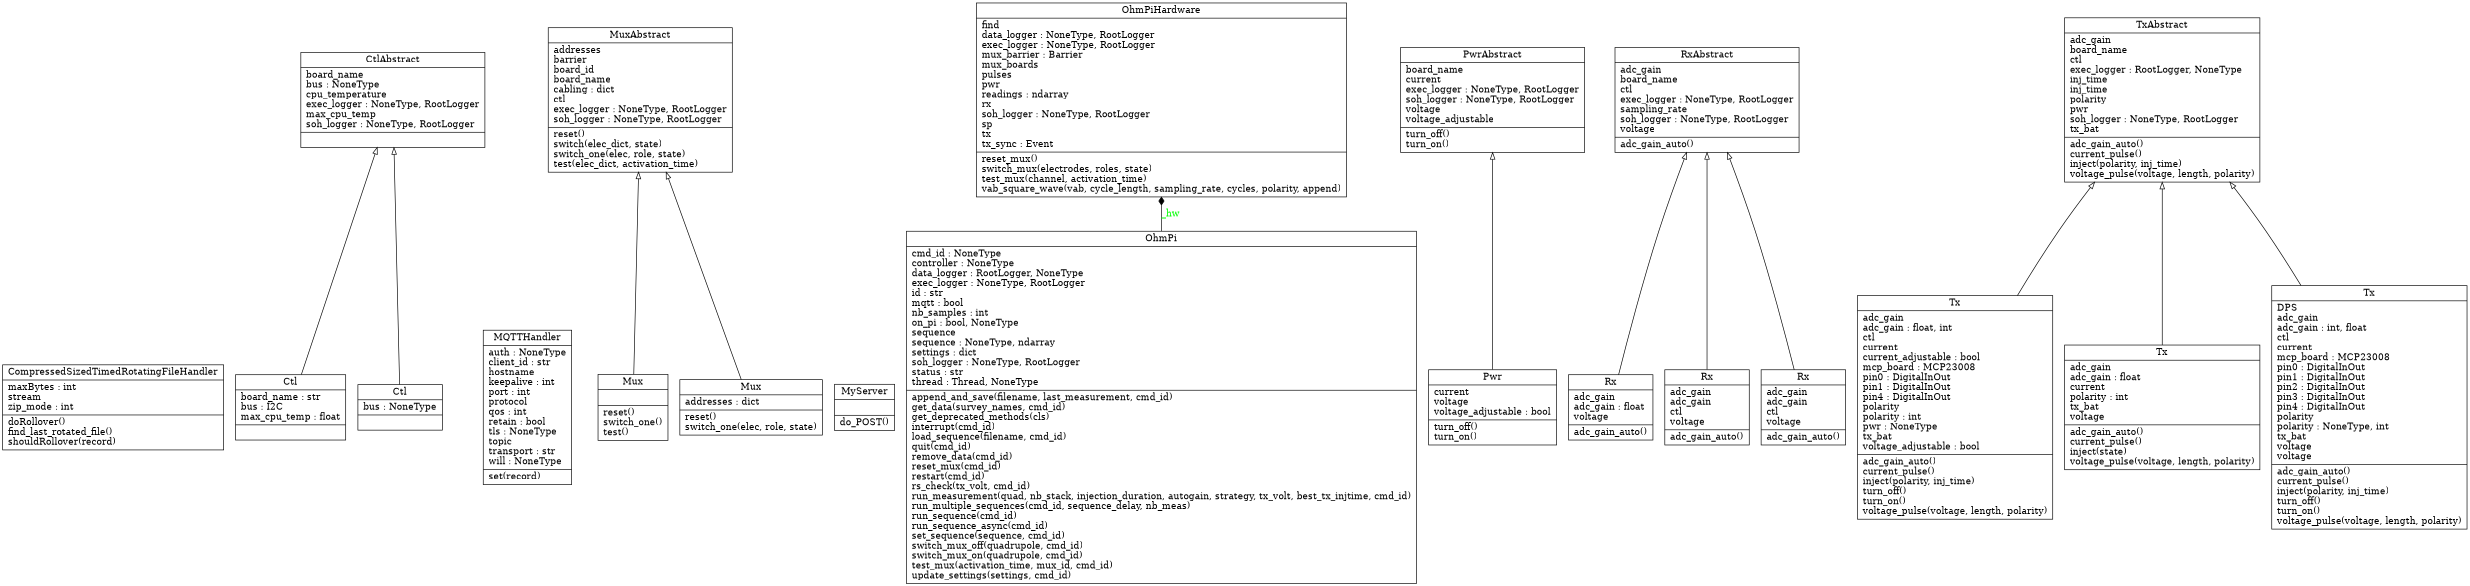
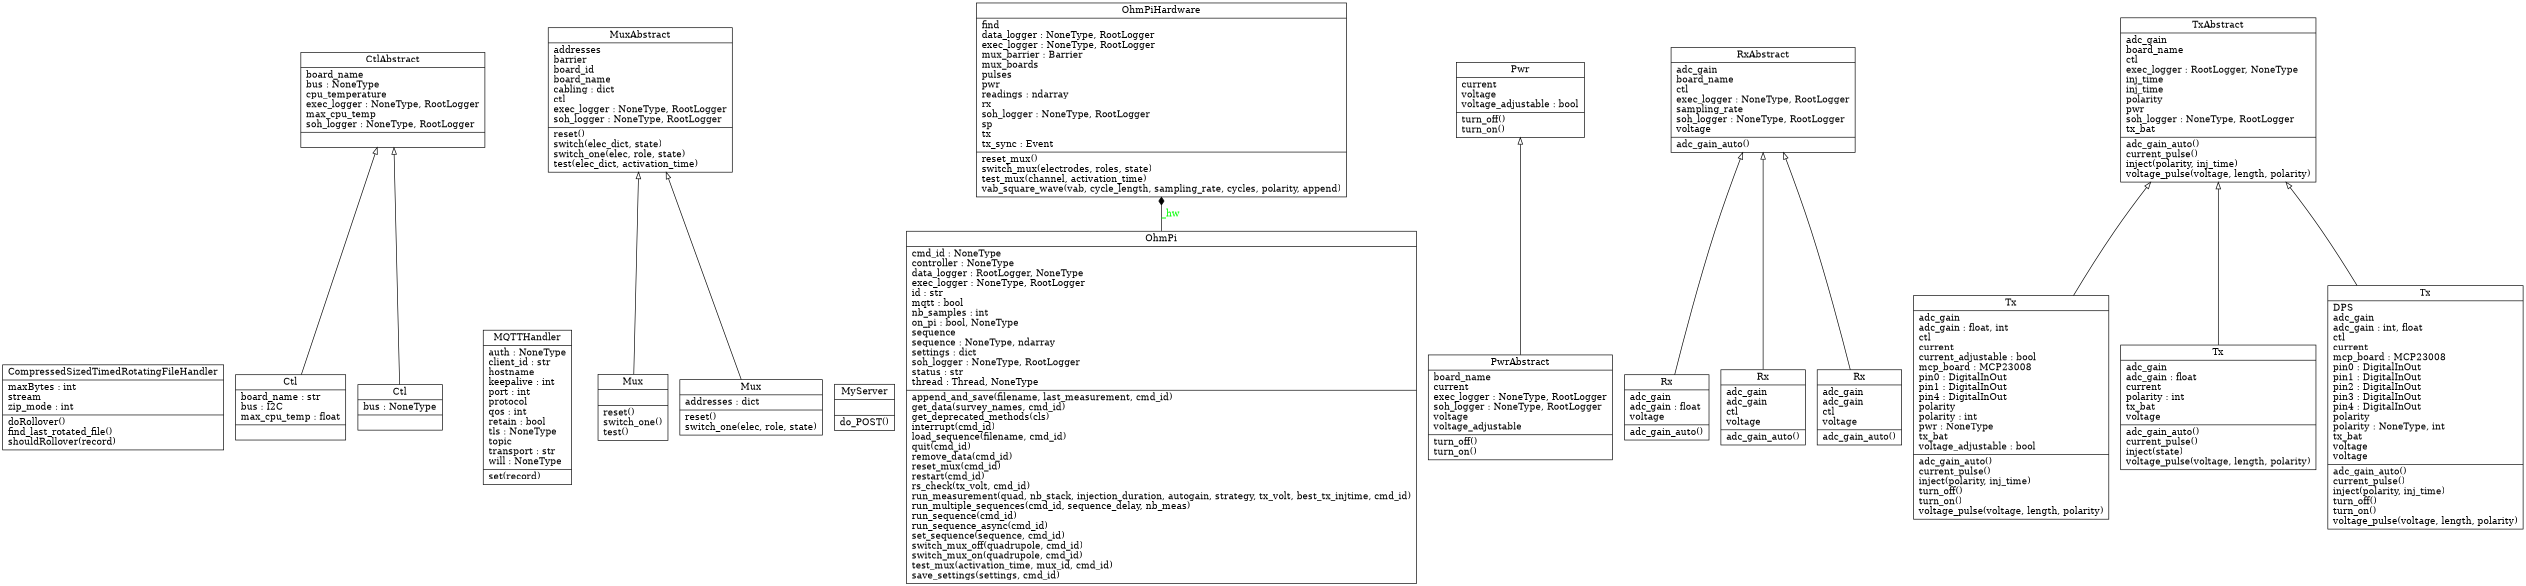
(1493, 264) -> (1520, 250)
(992, 576) -> (986, 576)
